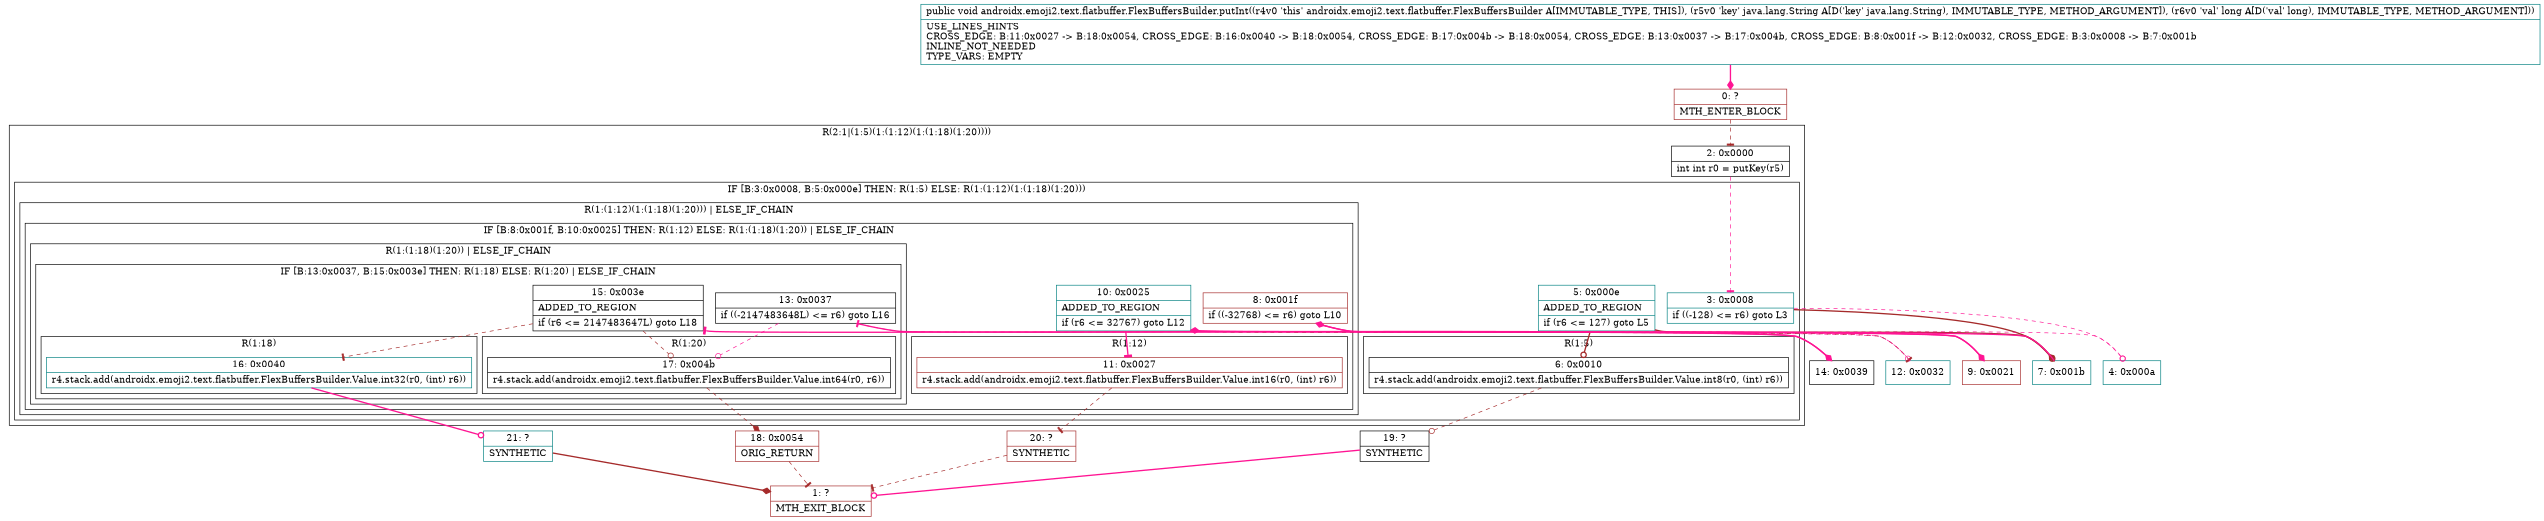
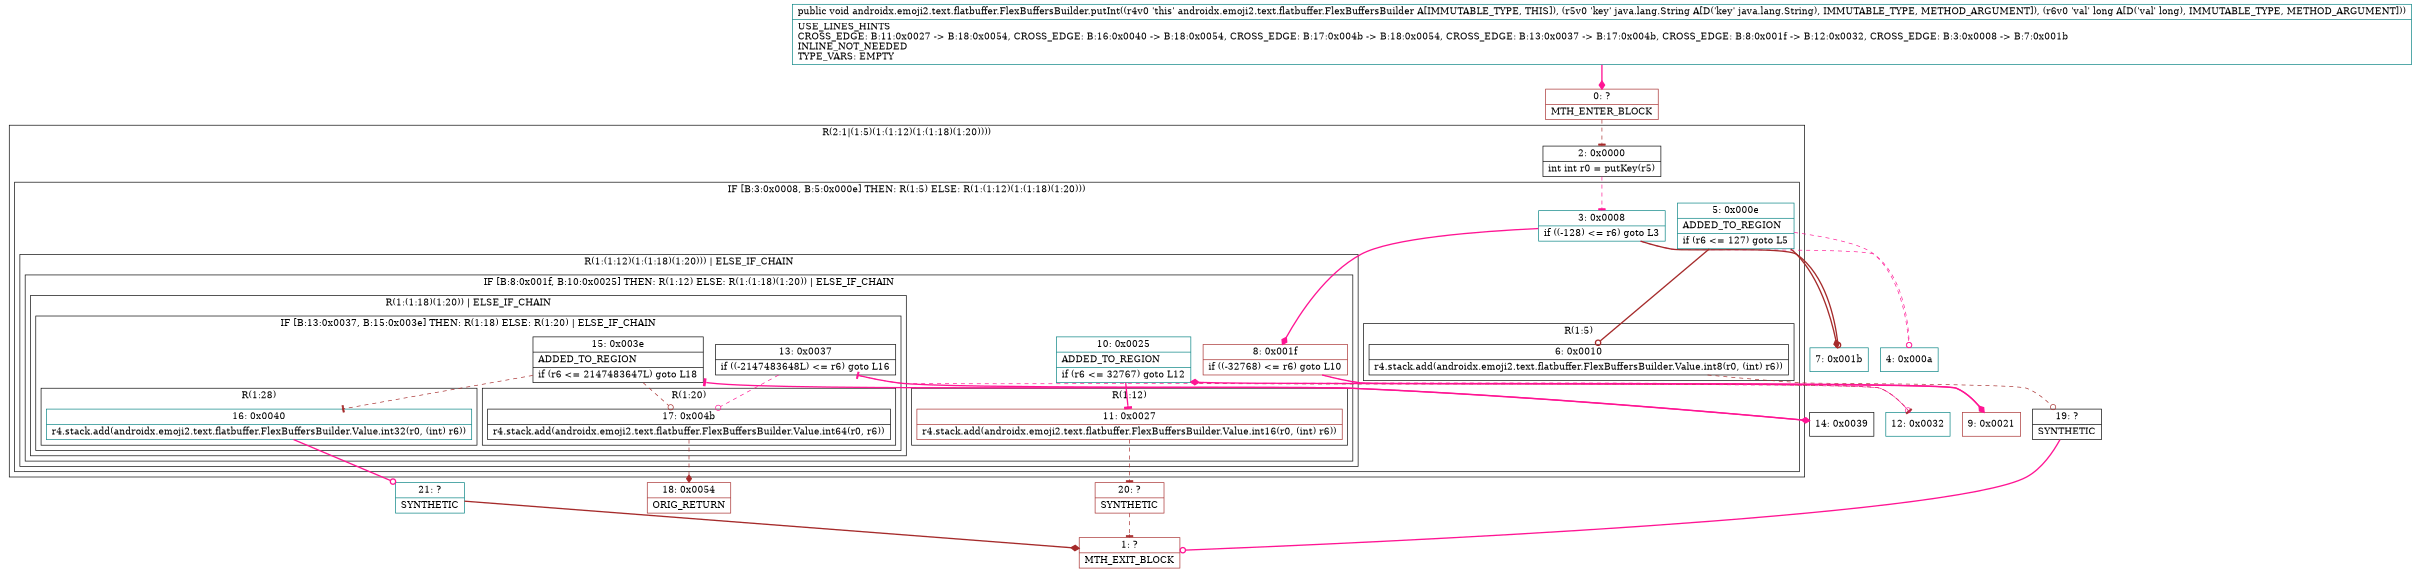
(1694, 332) -> (1393, 244)
(259, 344) -> (259, 396)
(798, 472) -> none
